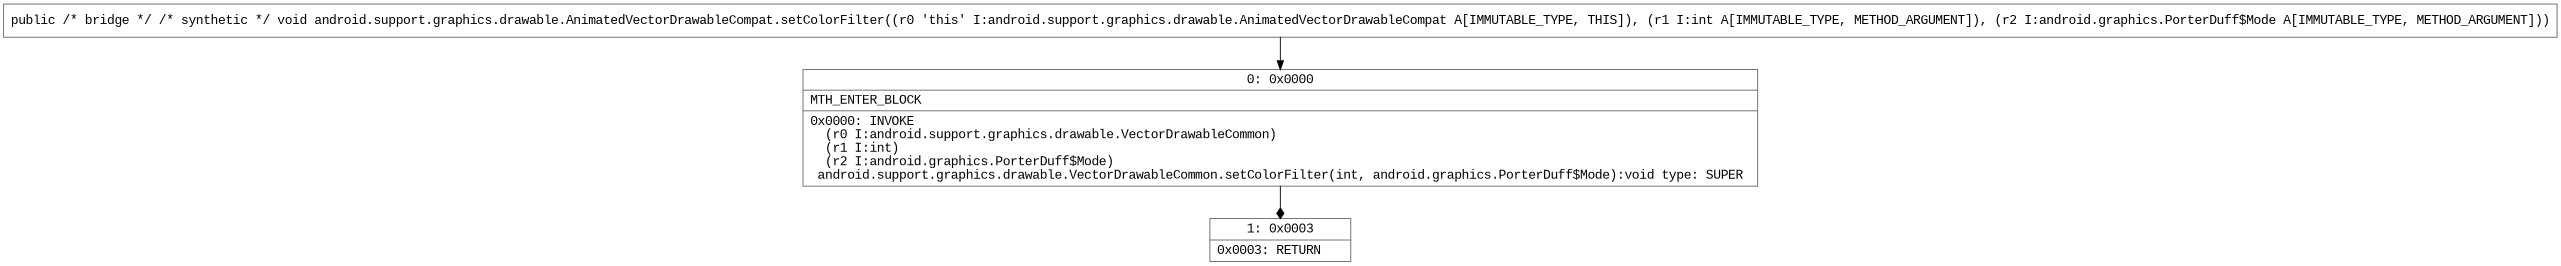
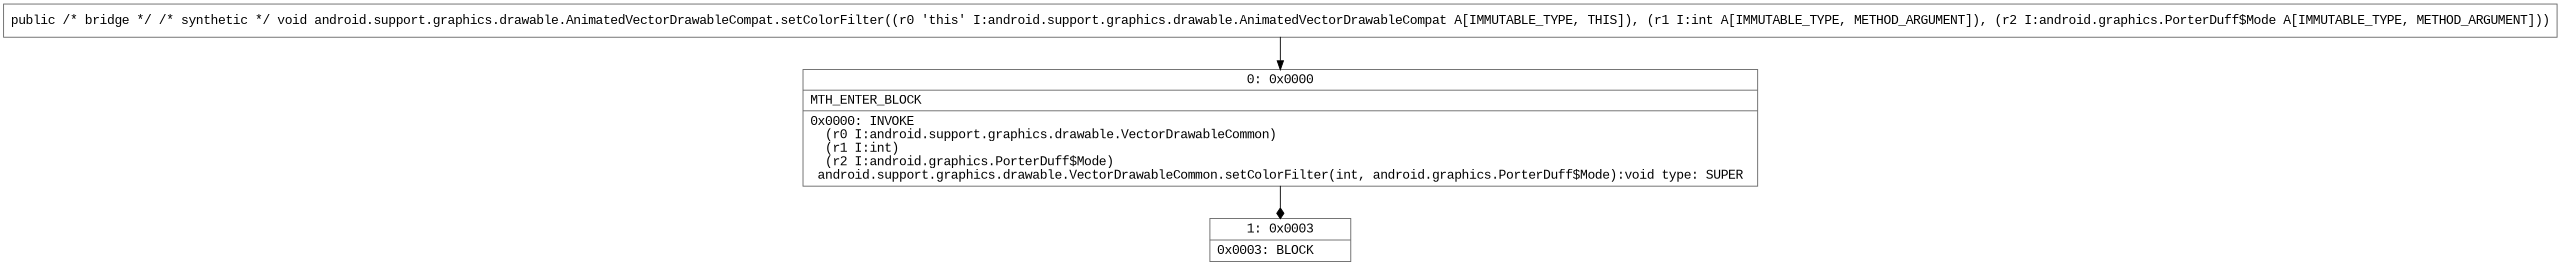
(1280, 250) -> (1277, 250)
